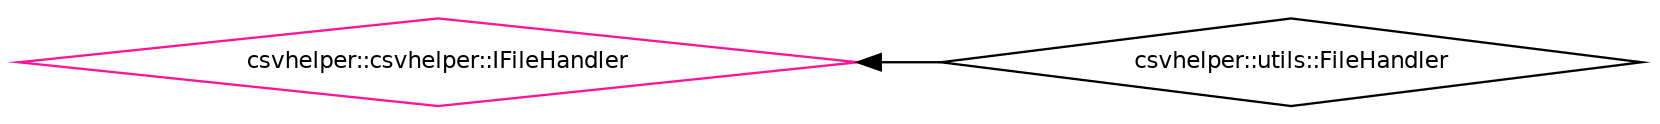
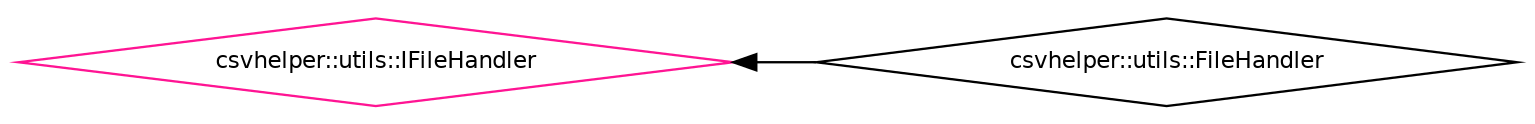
(438, 62) -> (376, 62)
